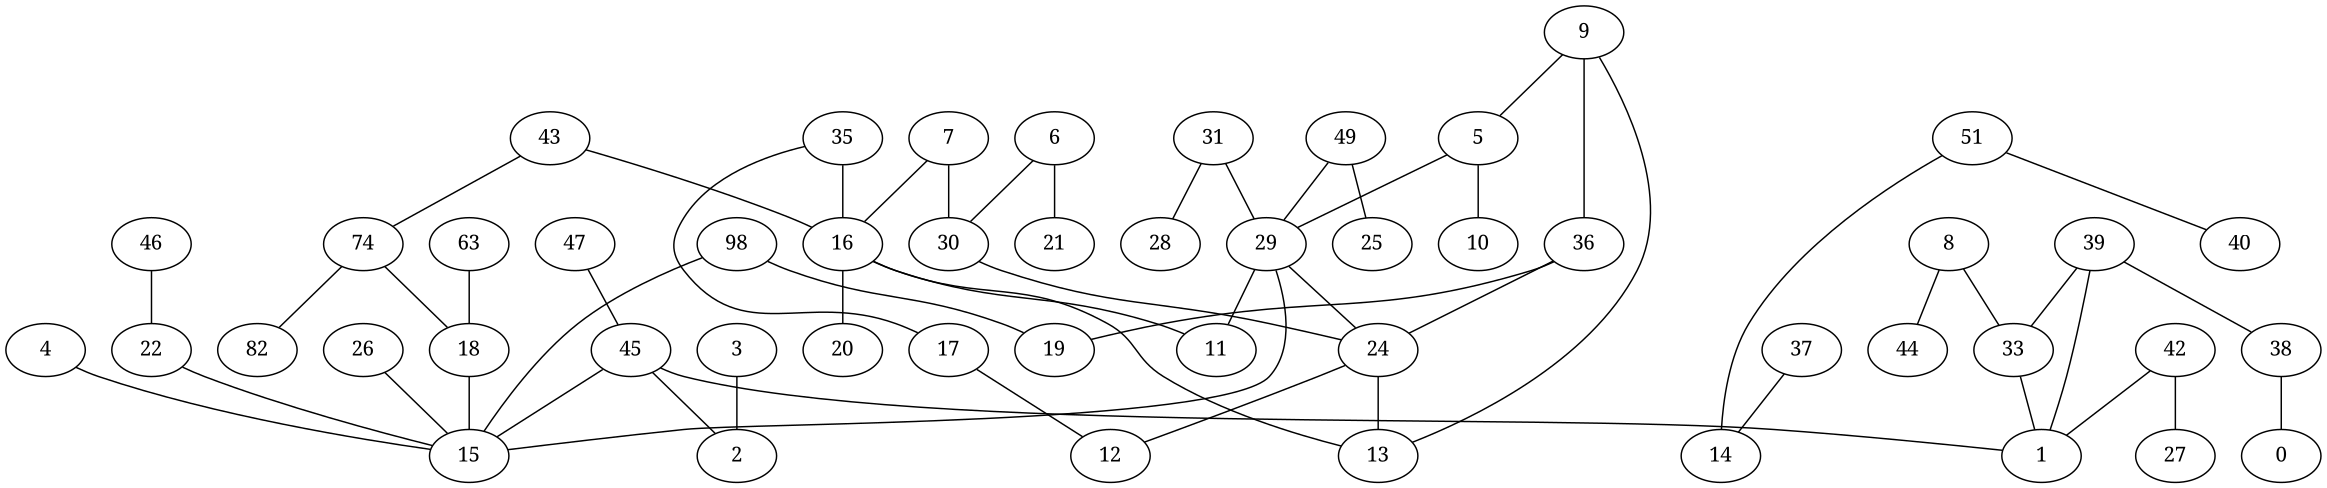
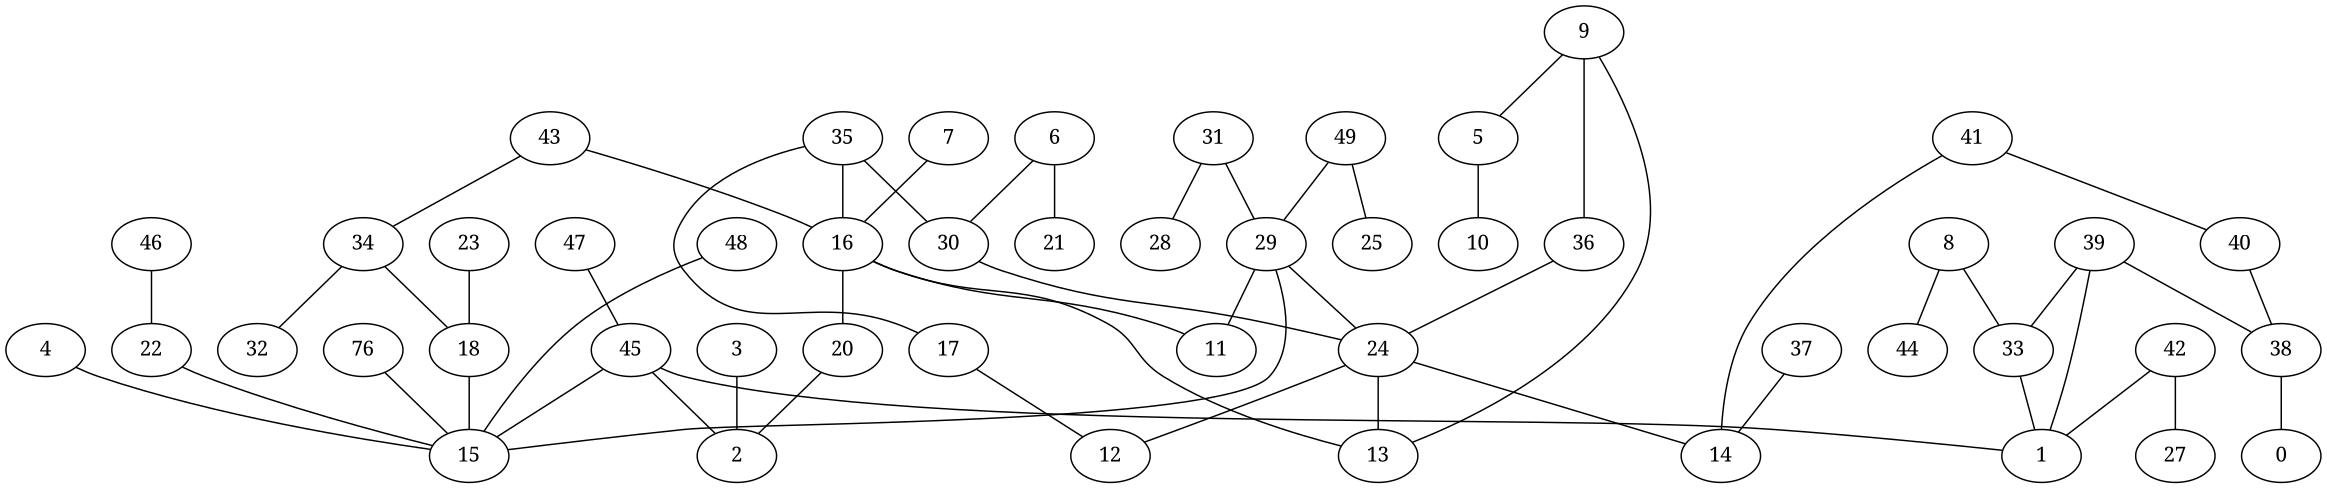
(1972, 138) -> (1972, 138)
(949, 191) -> (889, 185)
(1372, 191) -> none
(363, 244) -> (363, 244)
(469, 244) -> (469, 244)
(737, 244) -> (737, 244)
none -> (2261, 297)
(257, 350) -> (257, 350)
(363, 350) -> (363, 350)
(1055, 350) -> none
none -> (1549, 403)
none -> (788, 404)
